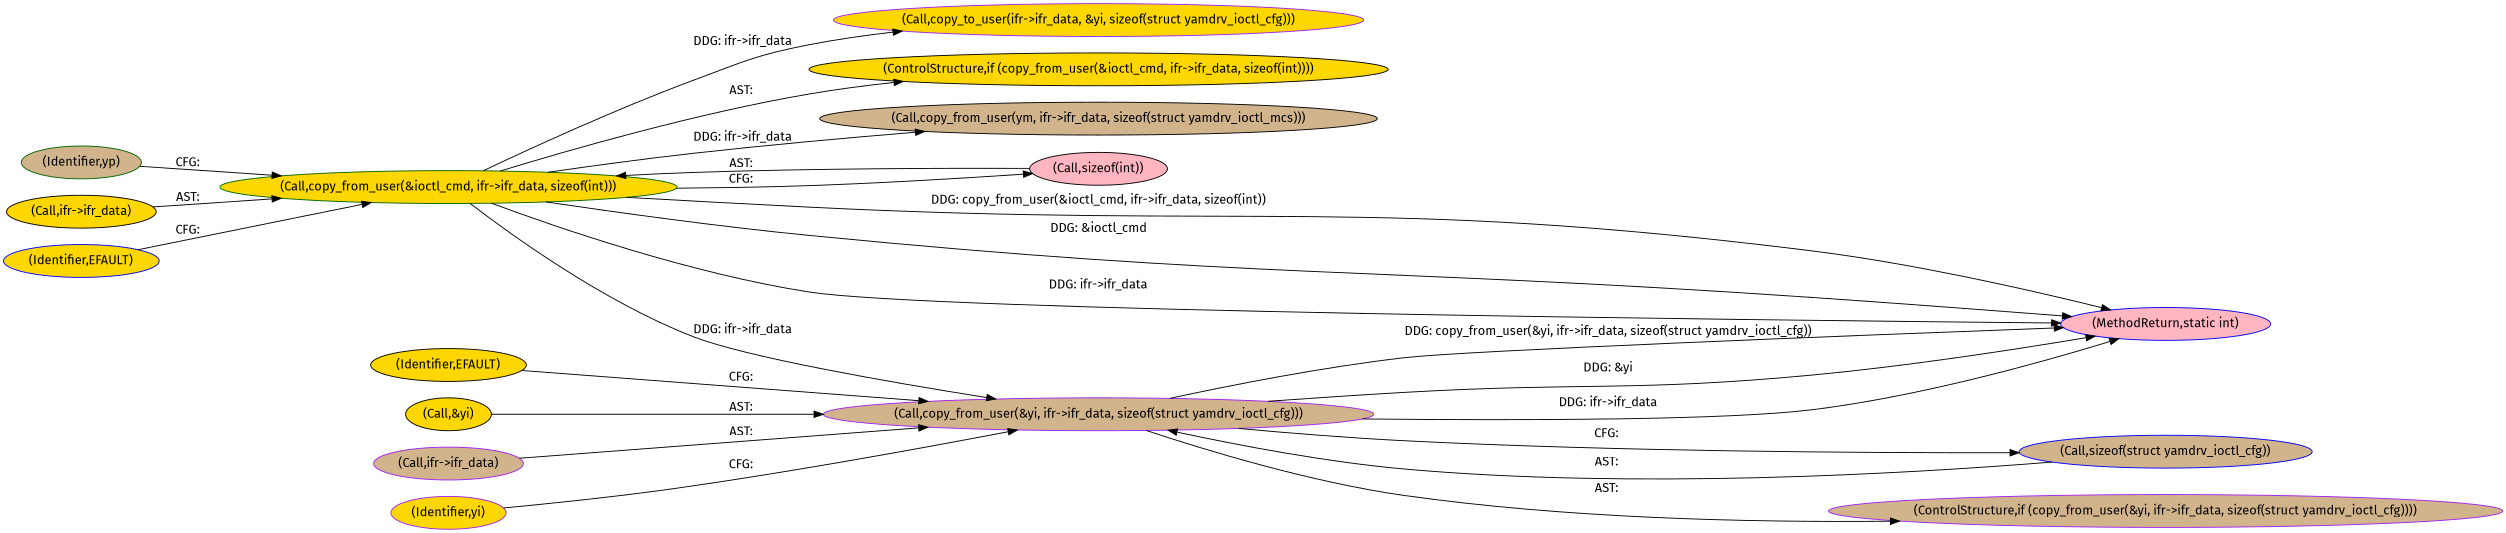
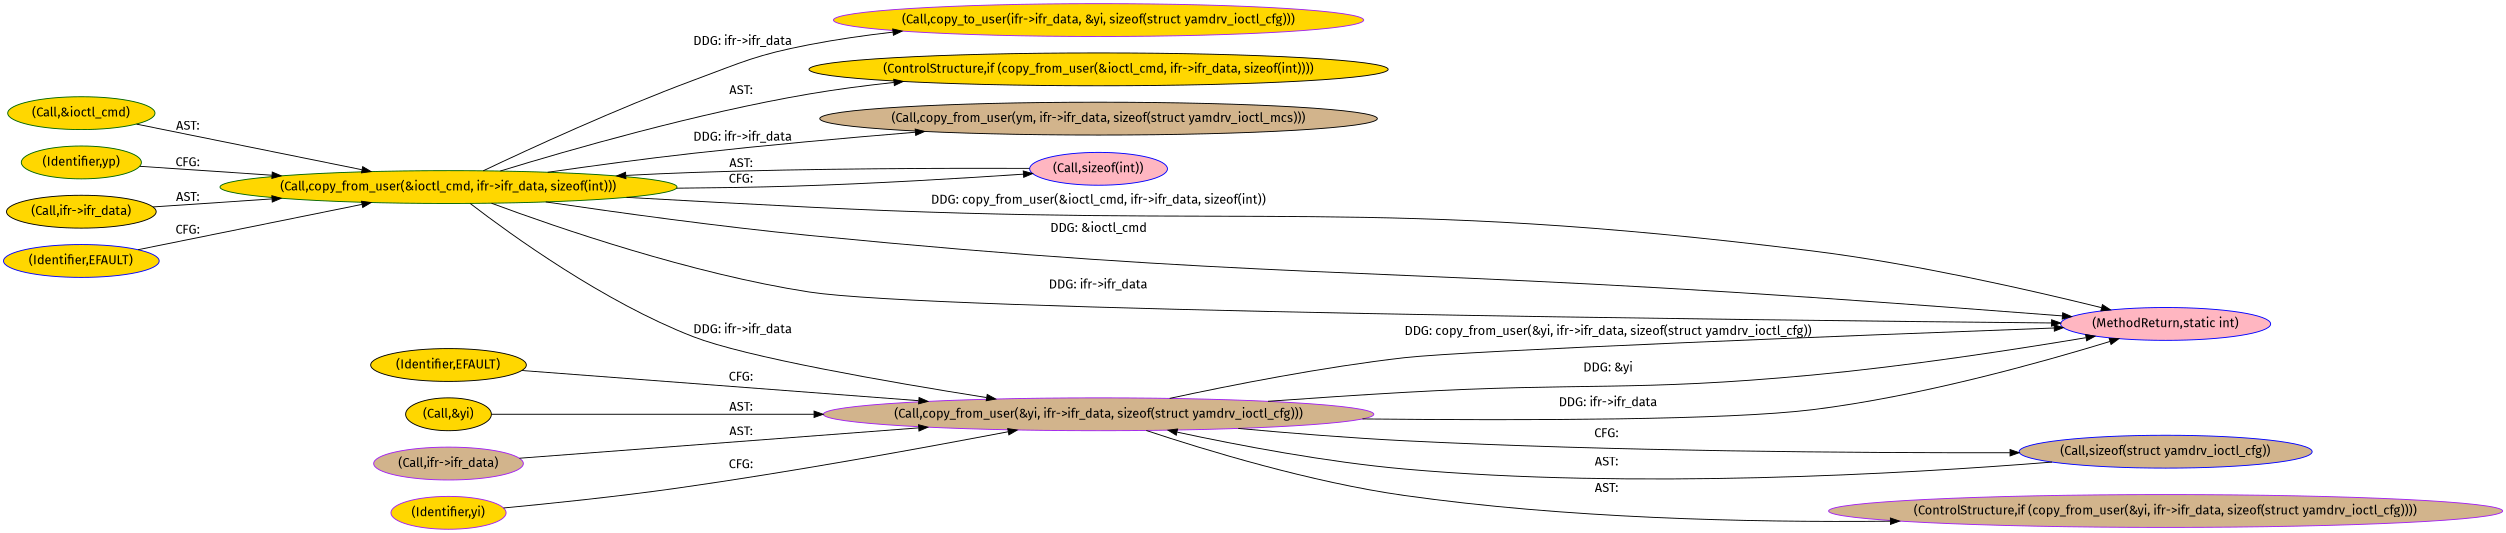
none -> (81, 113)
(81, 162) -> (81, 162)
(1099, 169) -> (1099, 169)
